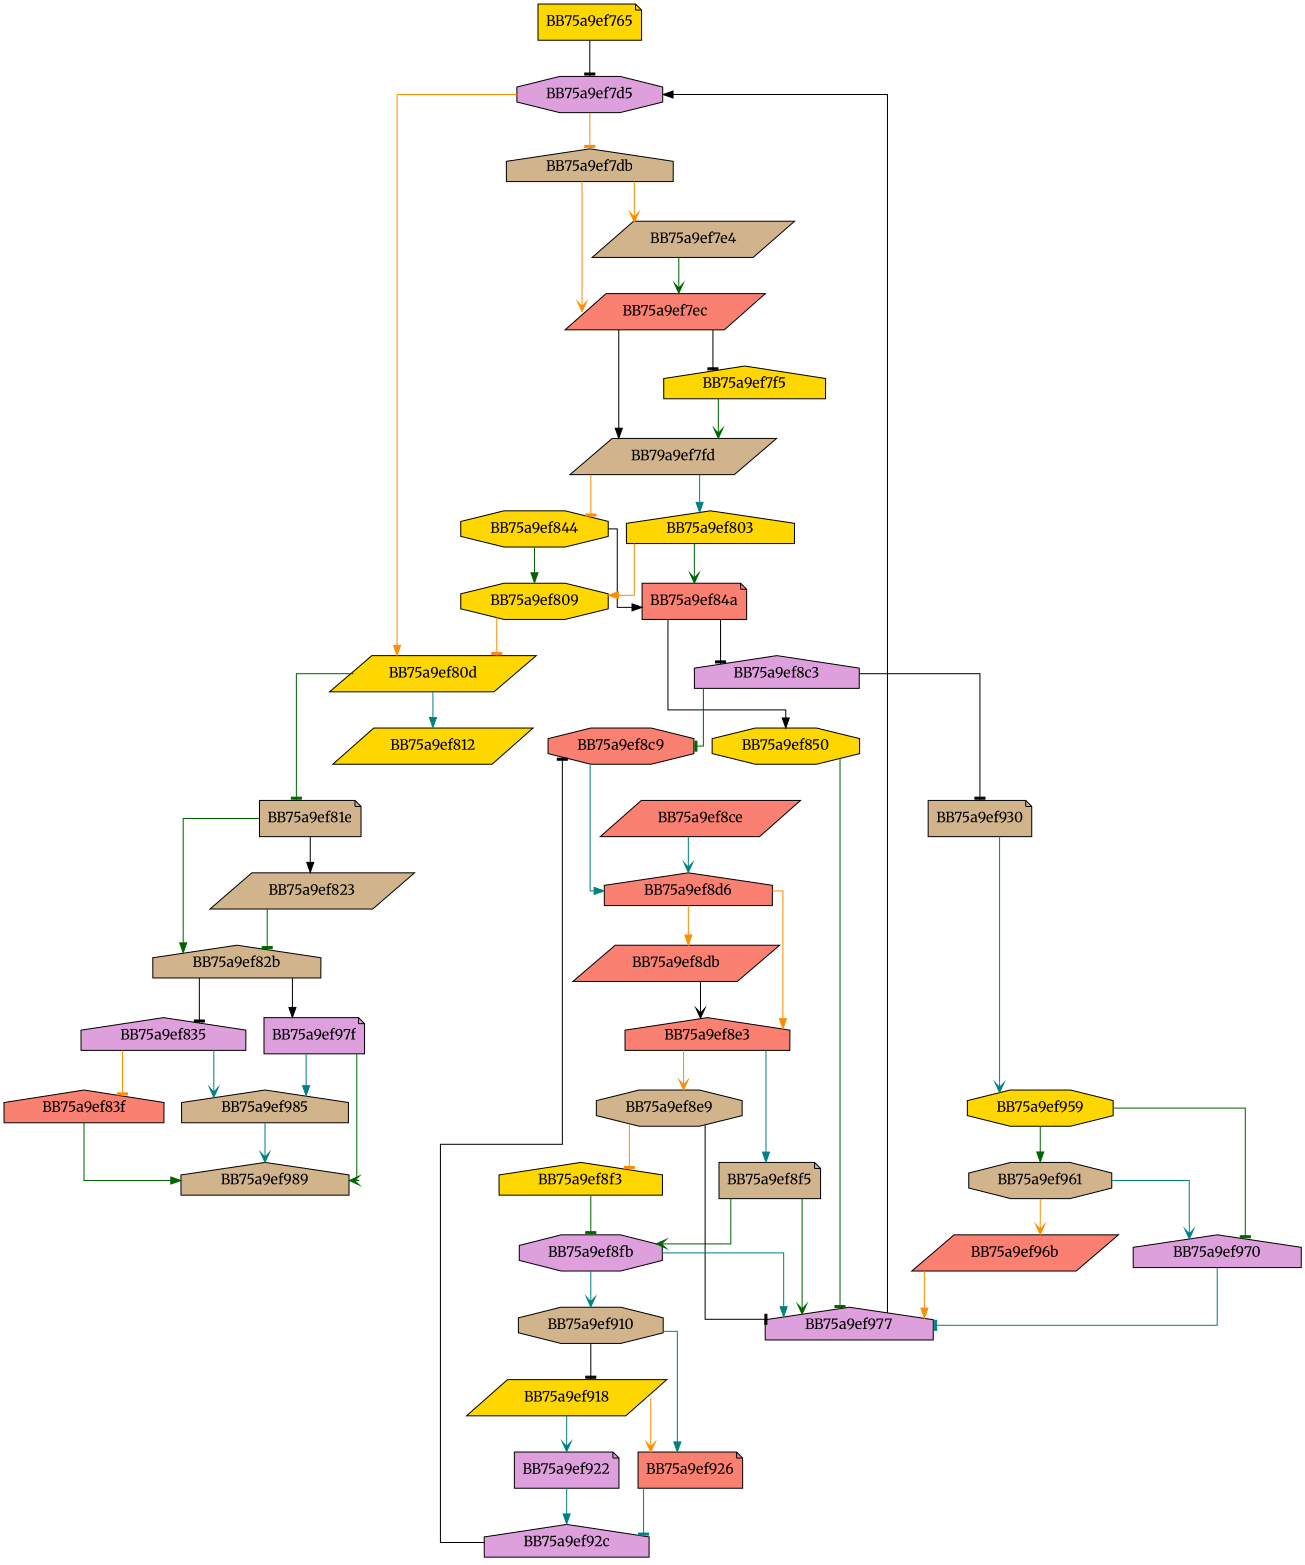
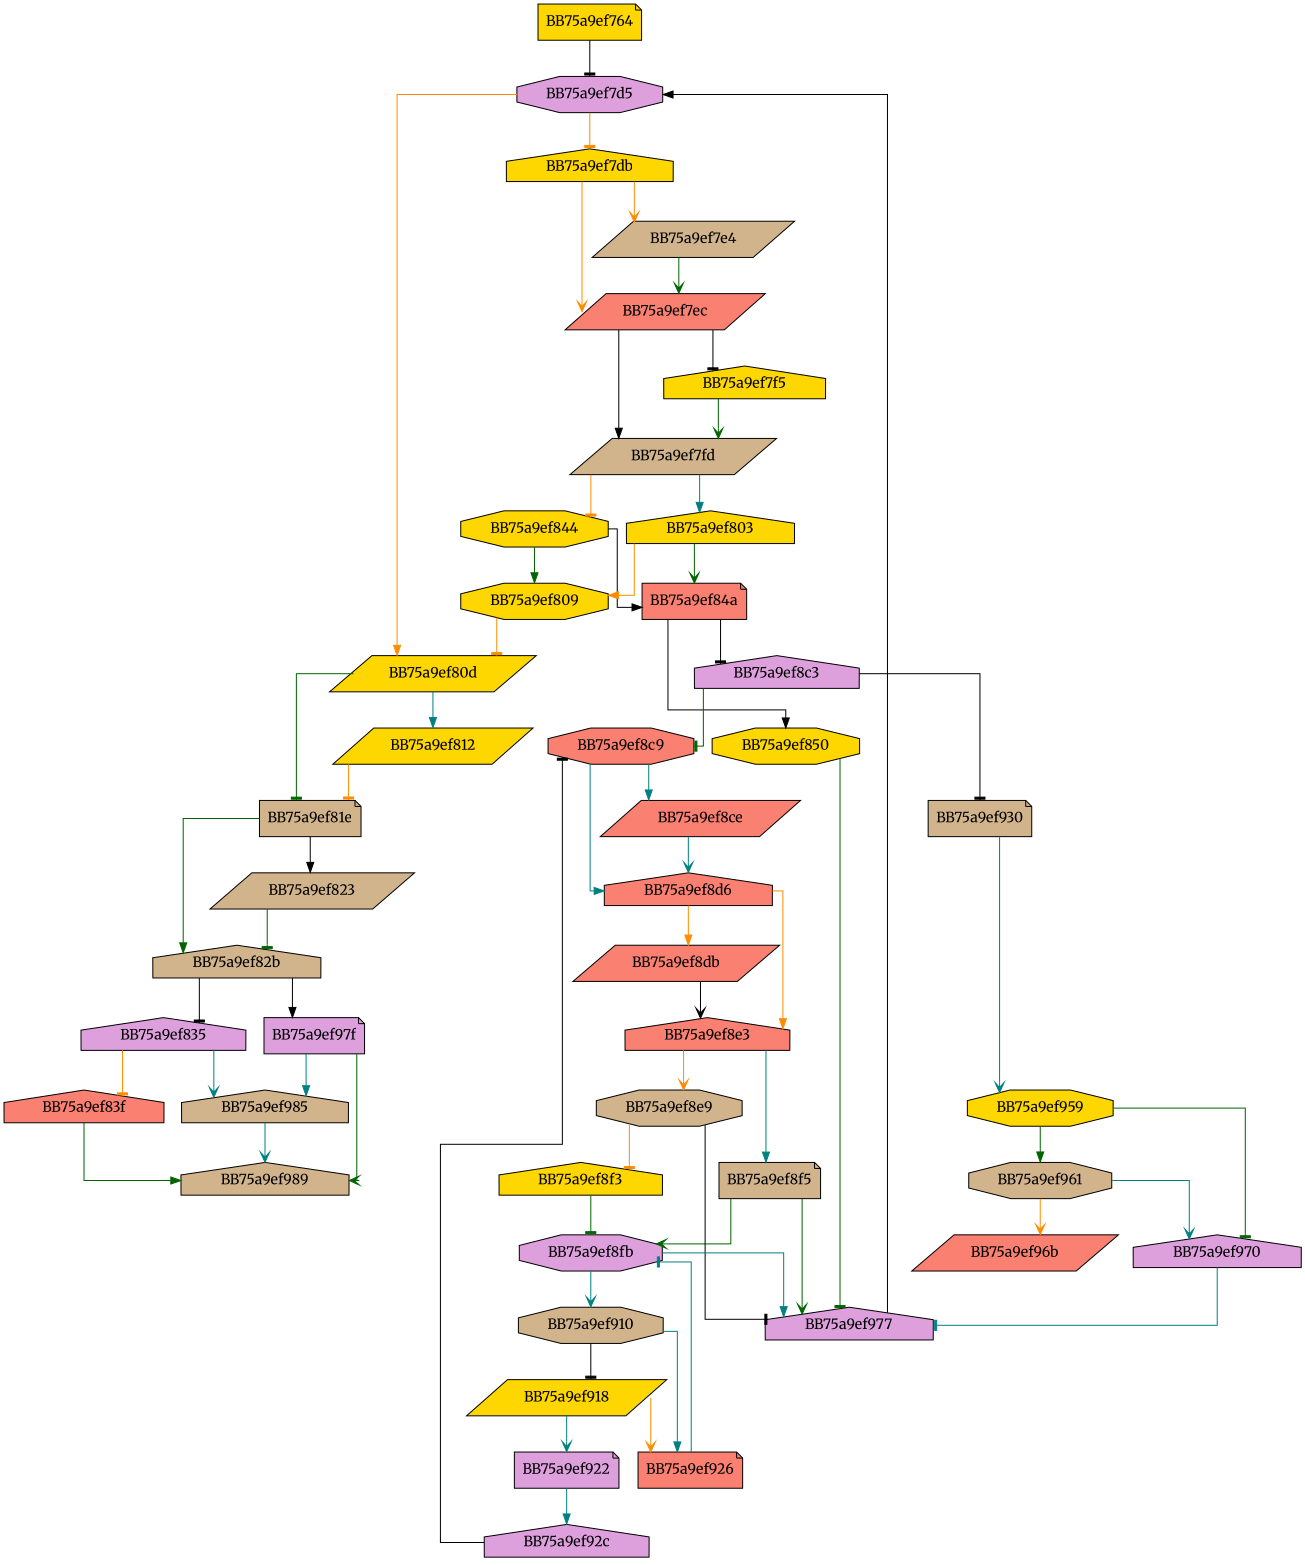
(590, 22) -> (590, 22)
(590, 167) -> (590, 167)
(673, 457) -> (673, 457)
none -> (649, 777)
none -> (349, 780)
(924, 1290) -> none
(644, 1510) -> (691, 1342)
